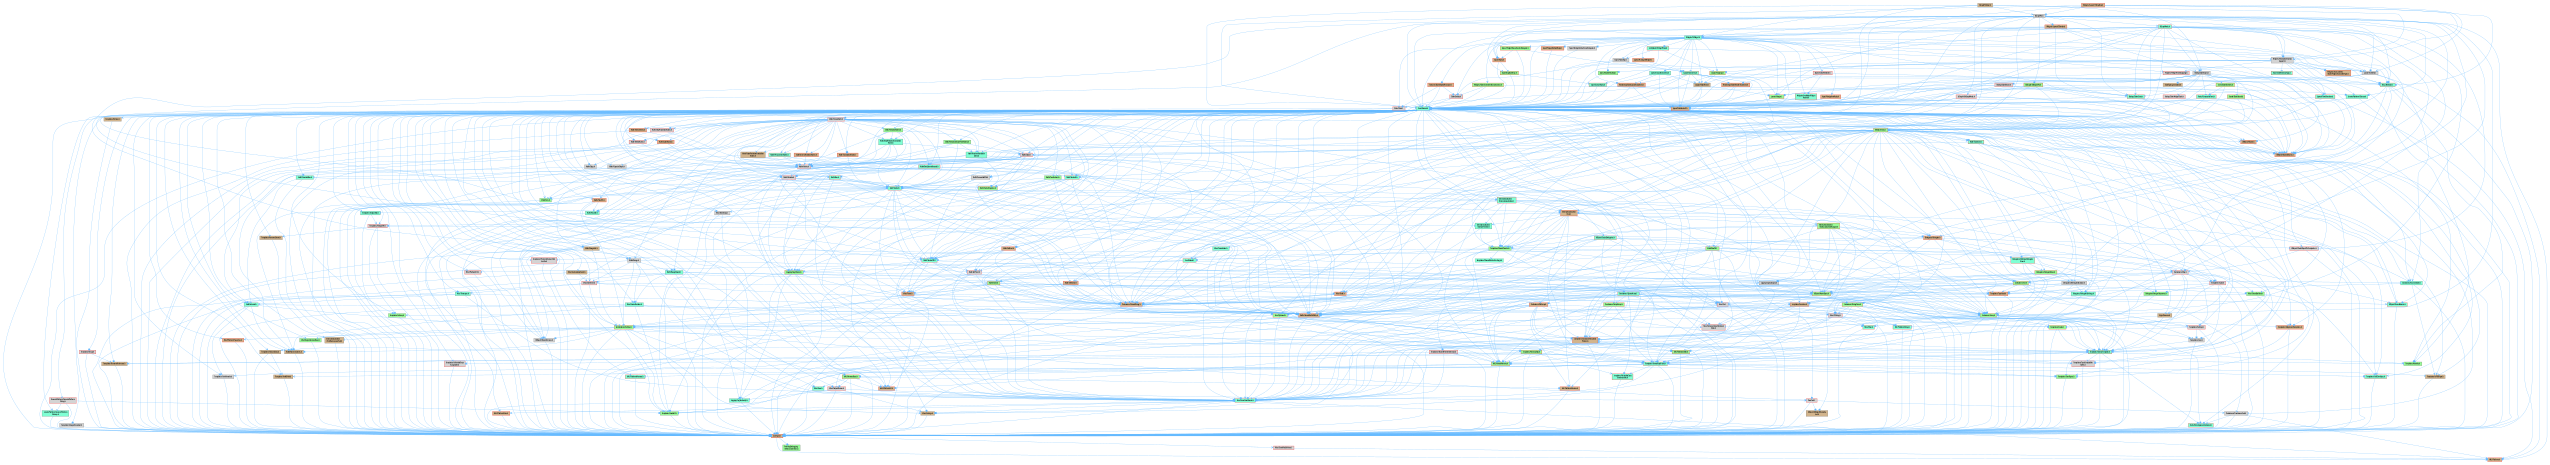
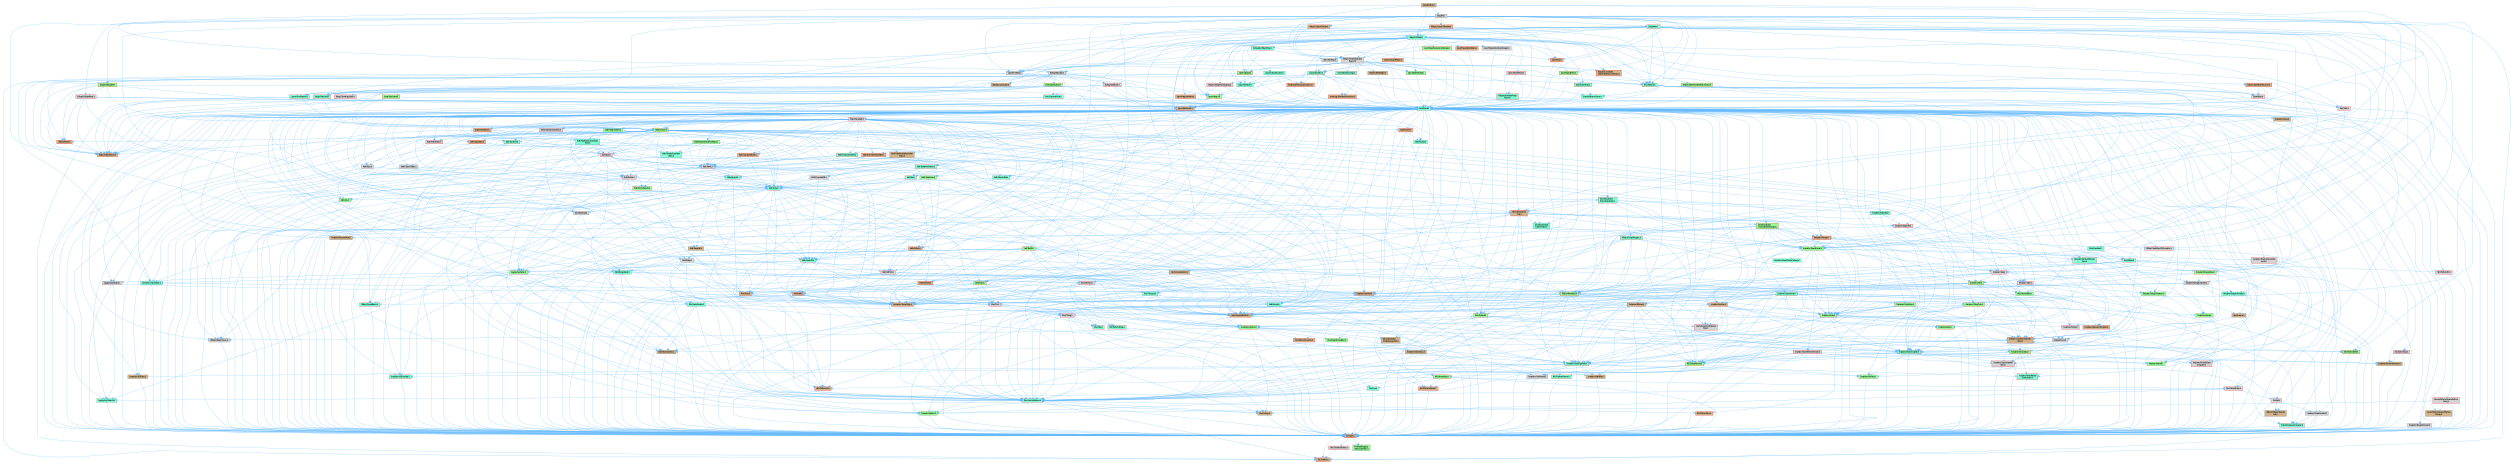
(2066, 11) -> (1441, 20)
none -> (1378, 73)
(1702, 85) -> (1245, 85)
(1015, 221) -> (1530, 123)
(2066, 377) -> (1868, 377)
(55, 413) -> (2439, 413)
